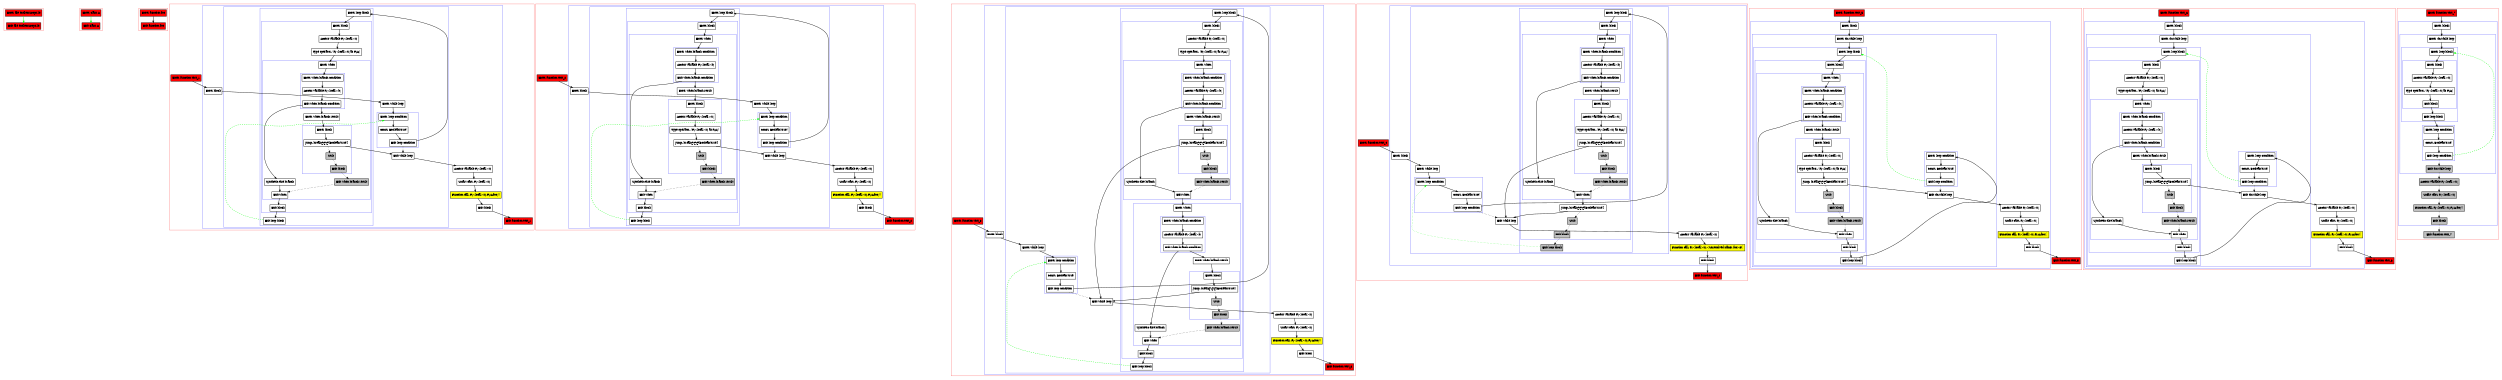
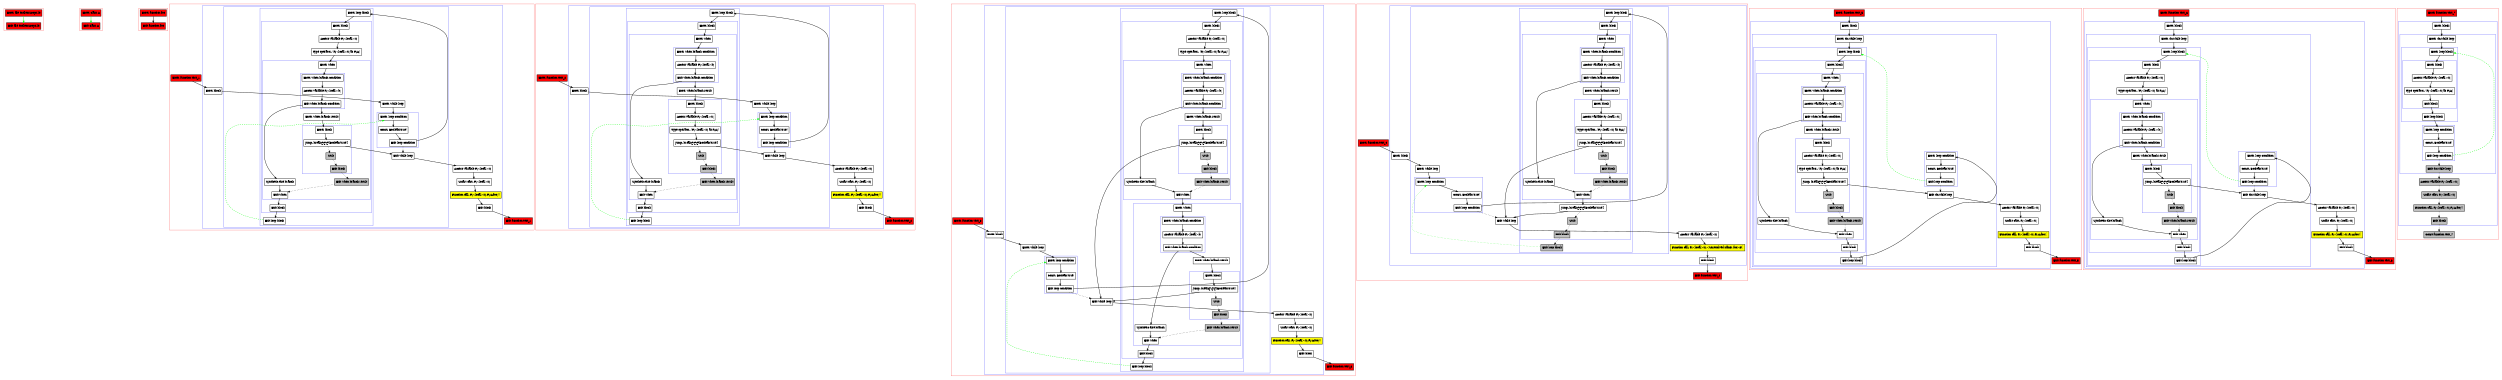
(2439, 235) -> (2439, 235)
